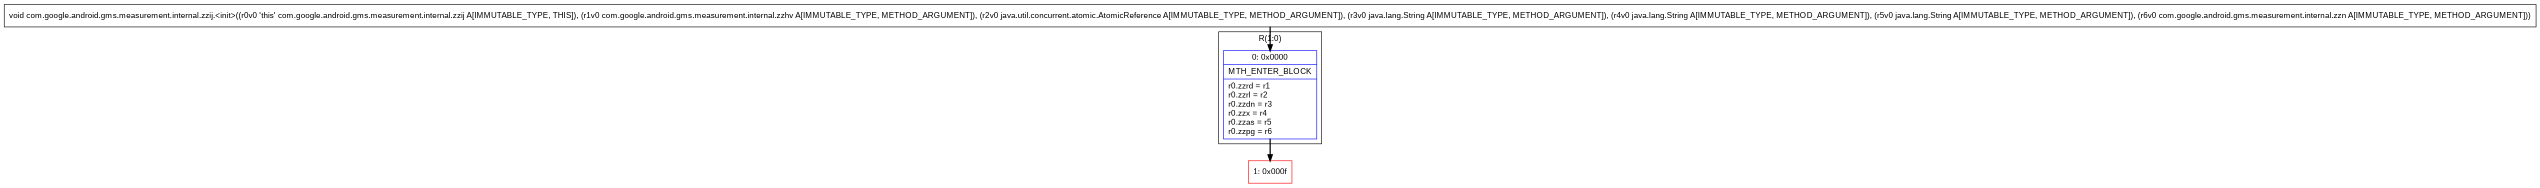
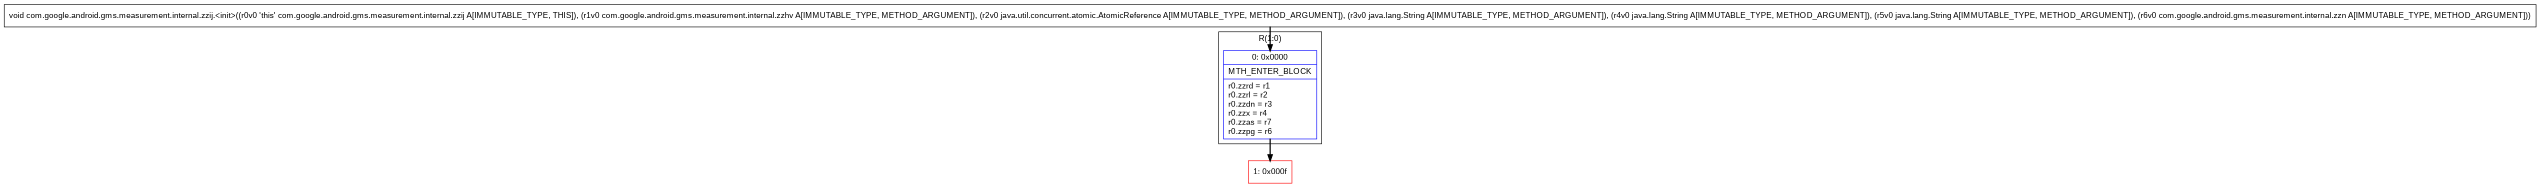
(1250, 122) -> (1250, 122)
